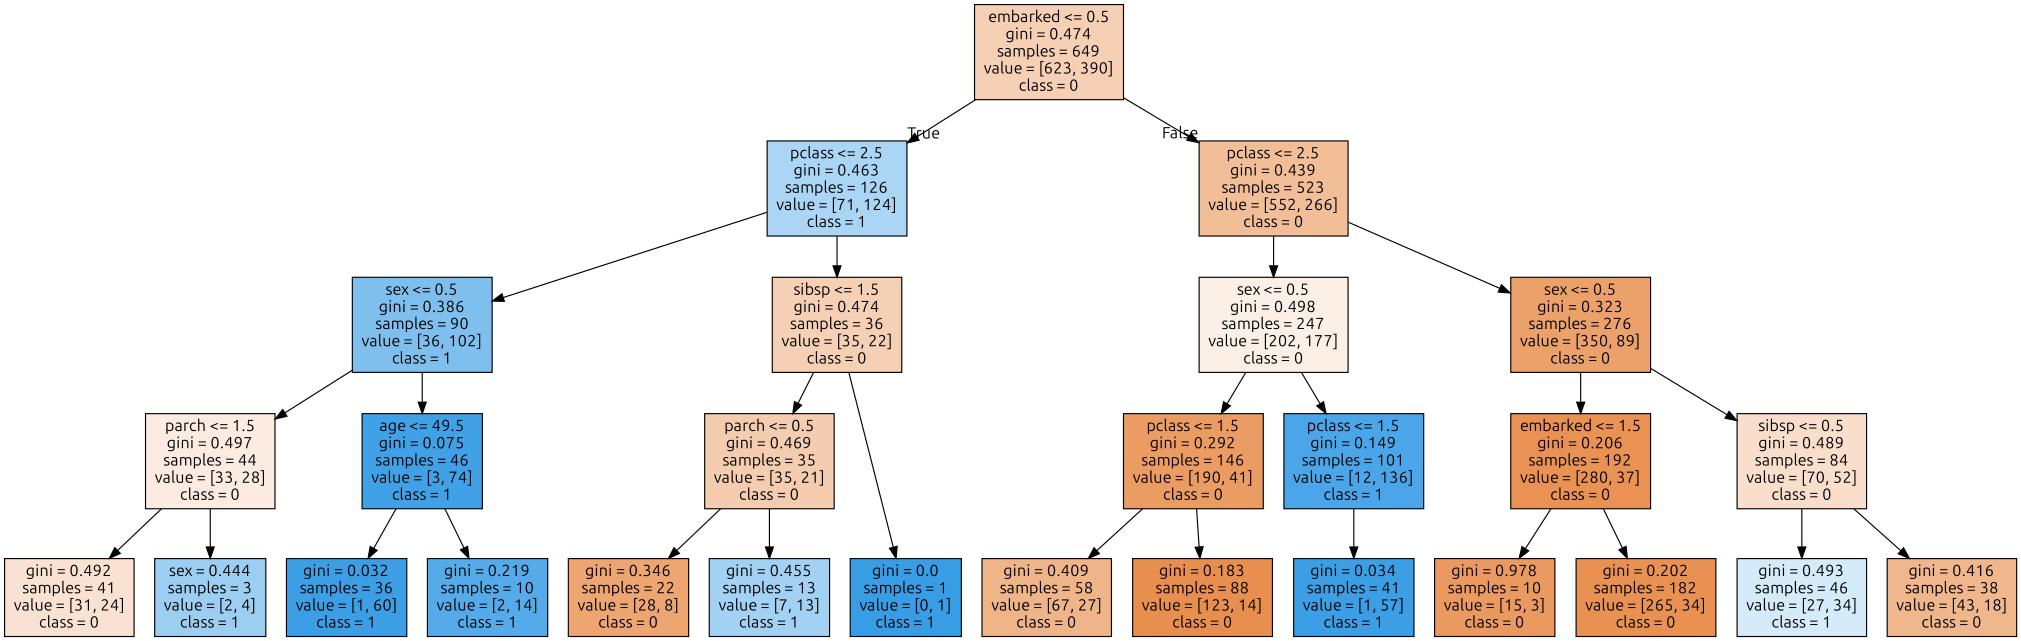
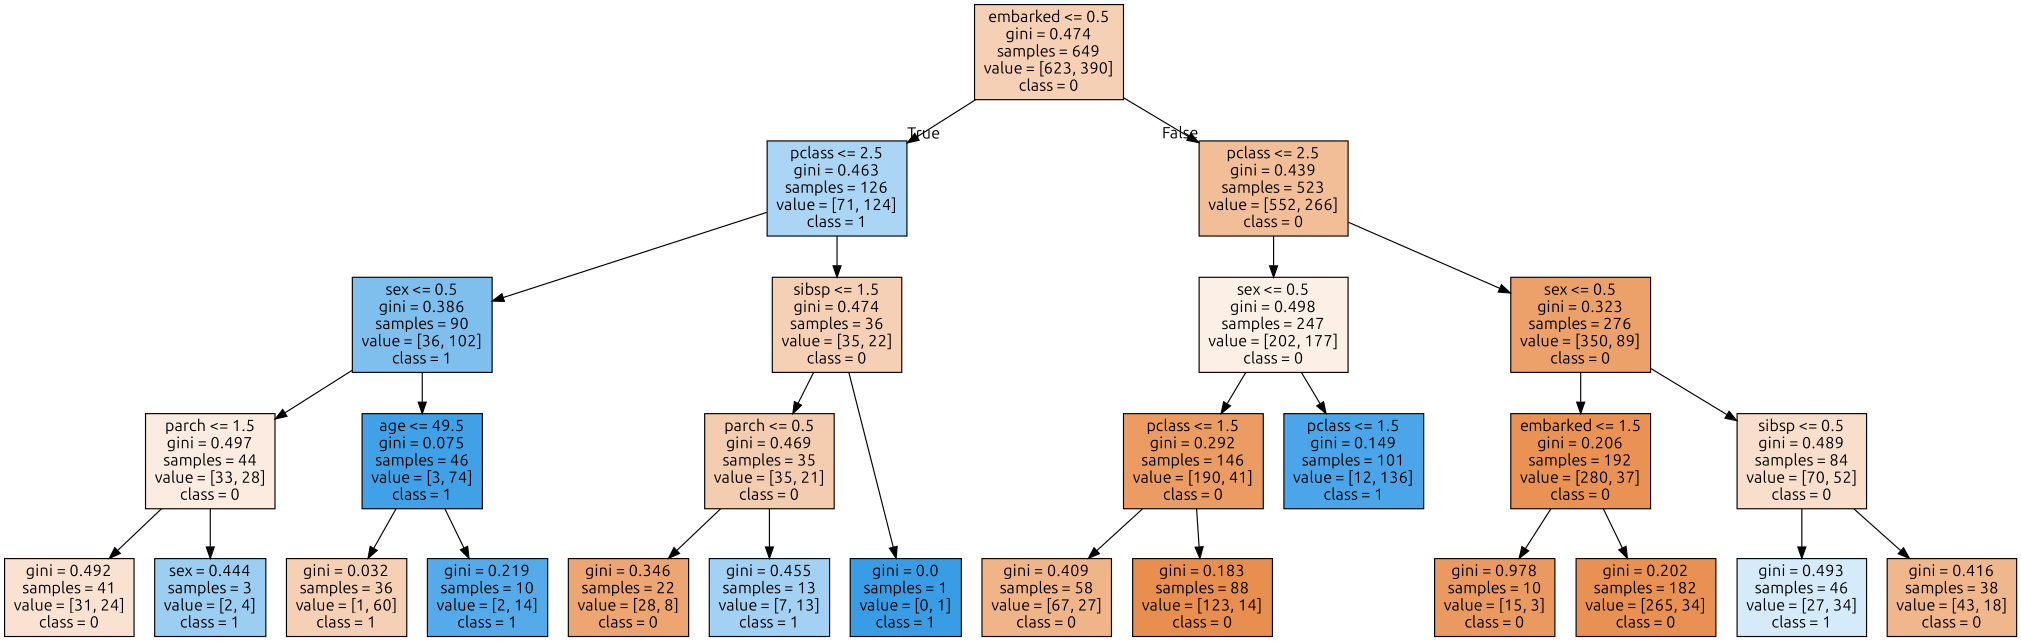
(347, 598) -> (347, 598)
(1354, 598) -> none
